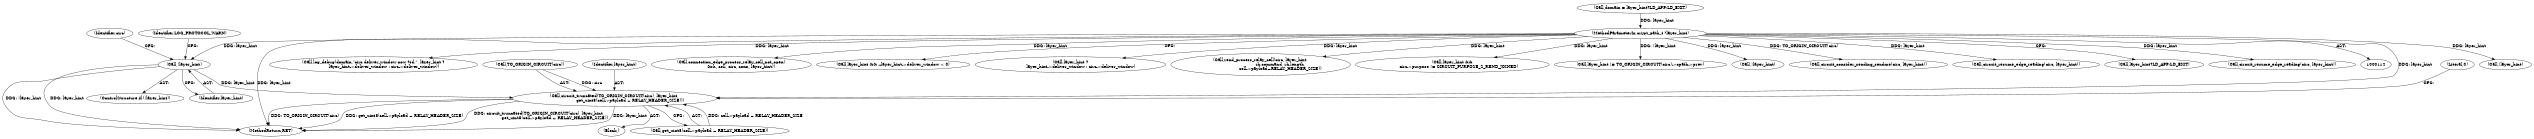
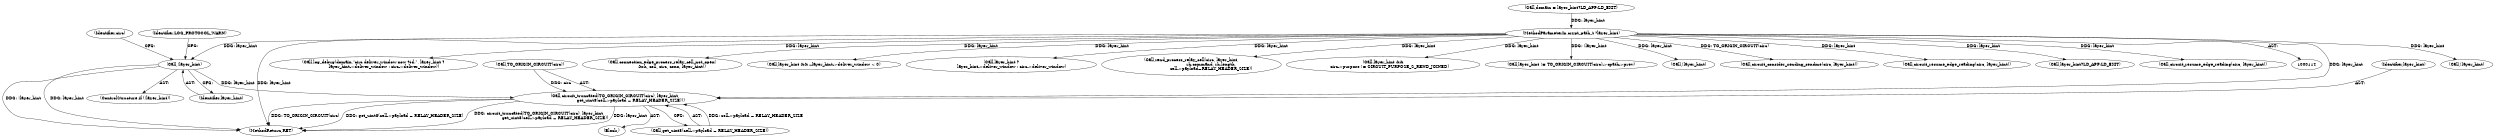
(1171, 46) -> (1112, 46)
(2042, 46) -> (1983, 46)
(2457, 65) -> none
